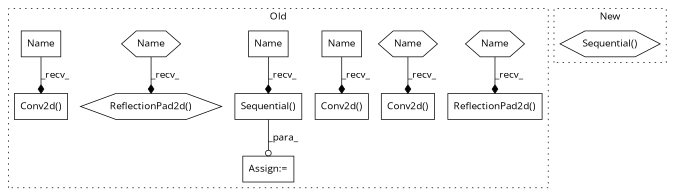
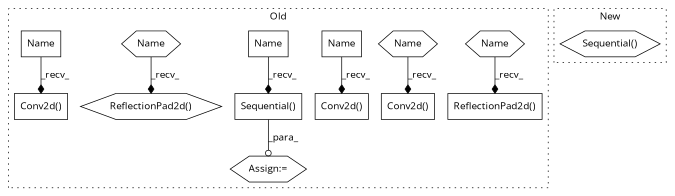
(268, 169) -> (268, 169)
